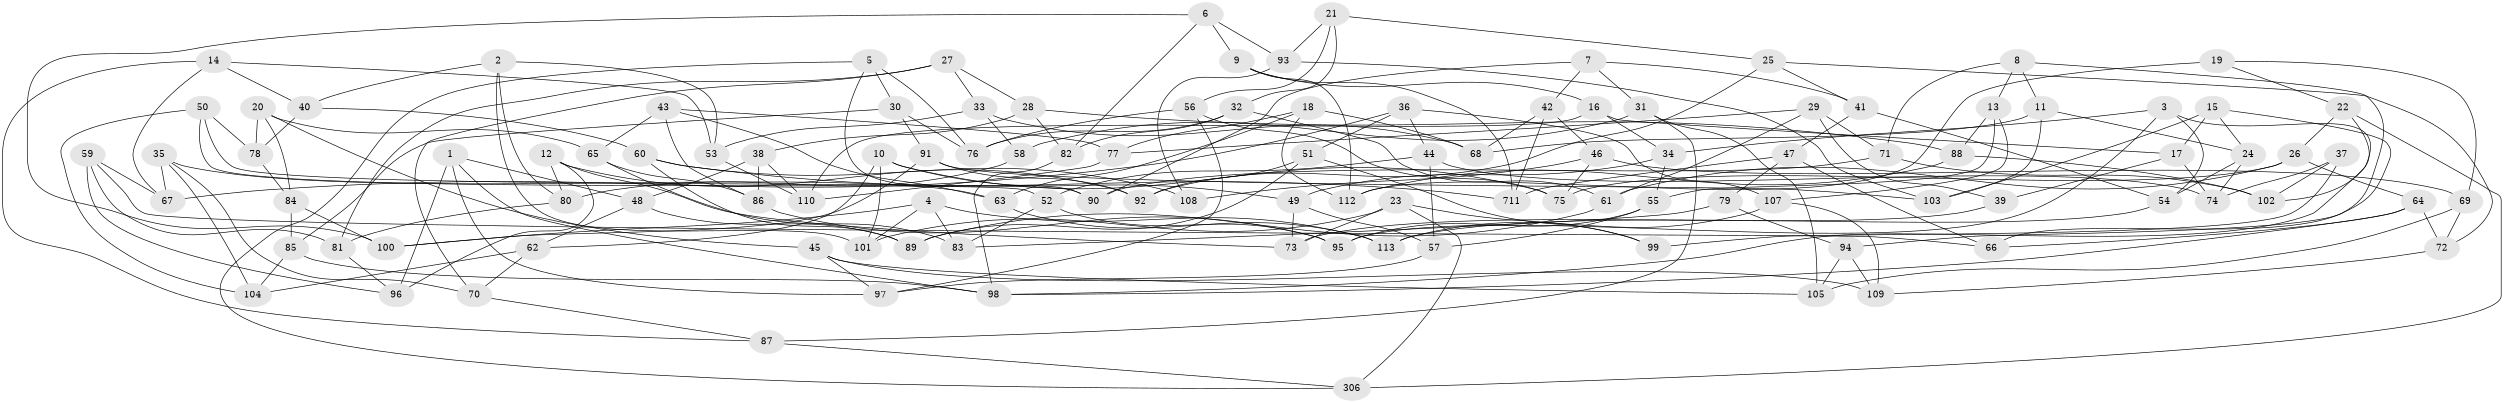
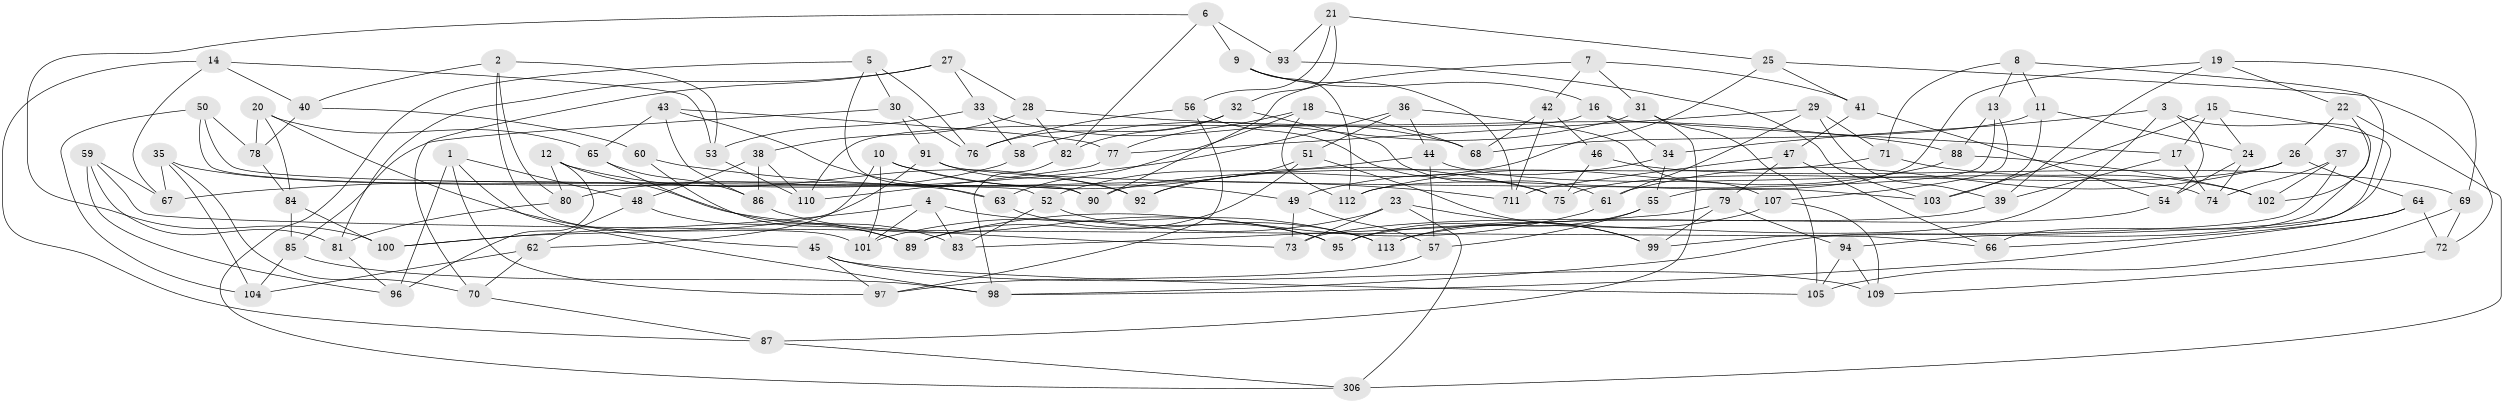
none -> (2097, 125)
(1189, 201) -> none
none -> (1689, 225)
